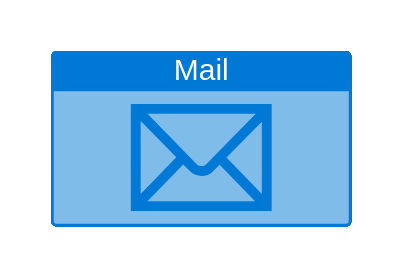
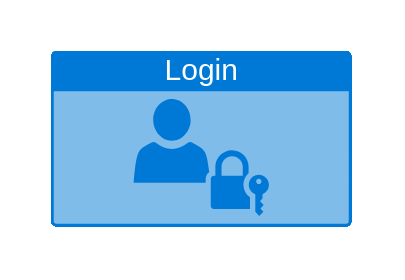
none -> (201, 139)
